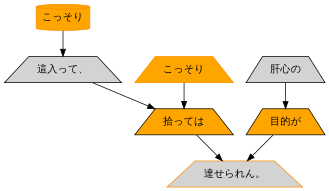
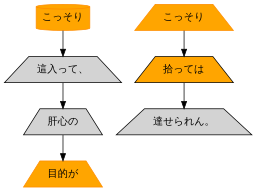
(120, 94) -> (63, 92)
(286, 122) -> (63, 174)
(263, 145) -> none
(235, 174) -> (184, 122)
